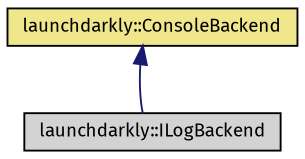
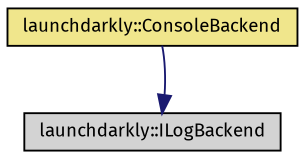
(140, 89) -> (165, 70)
